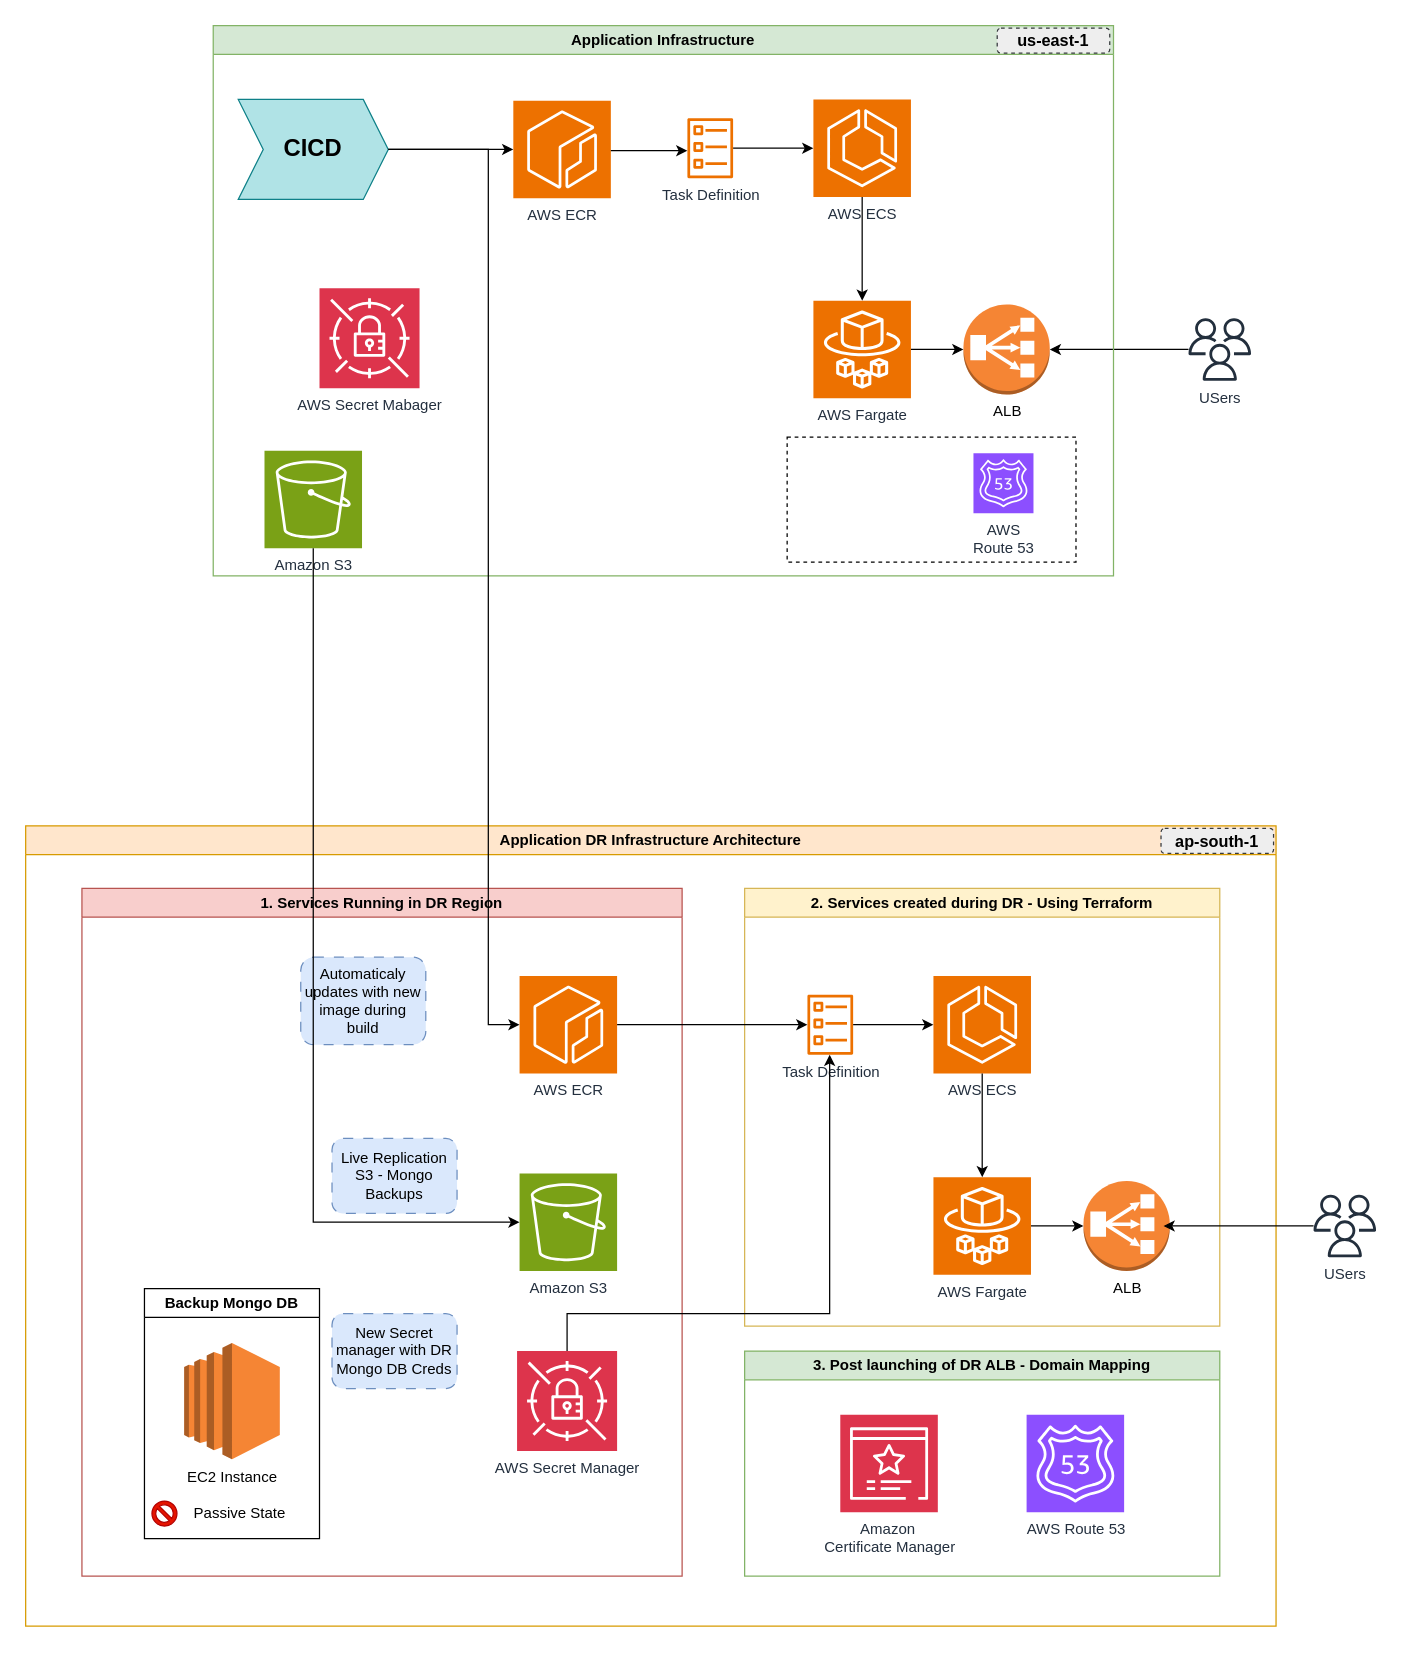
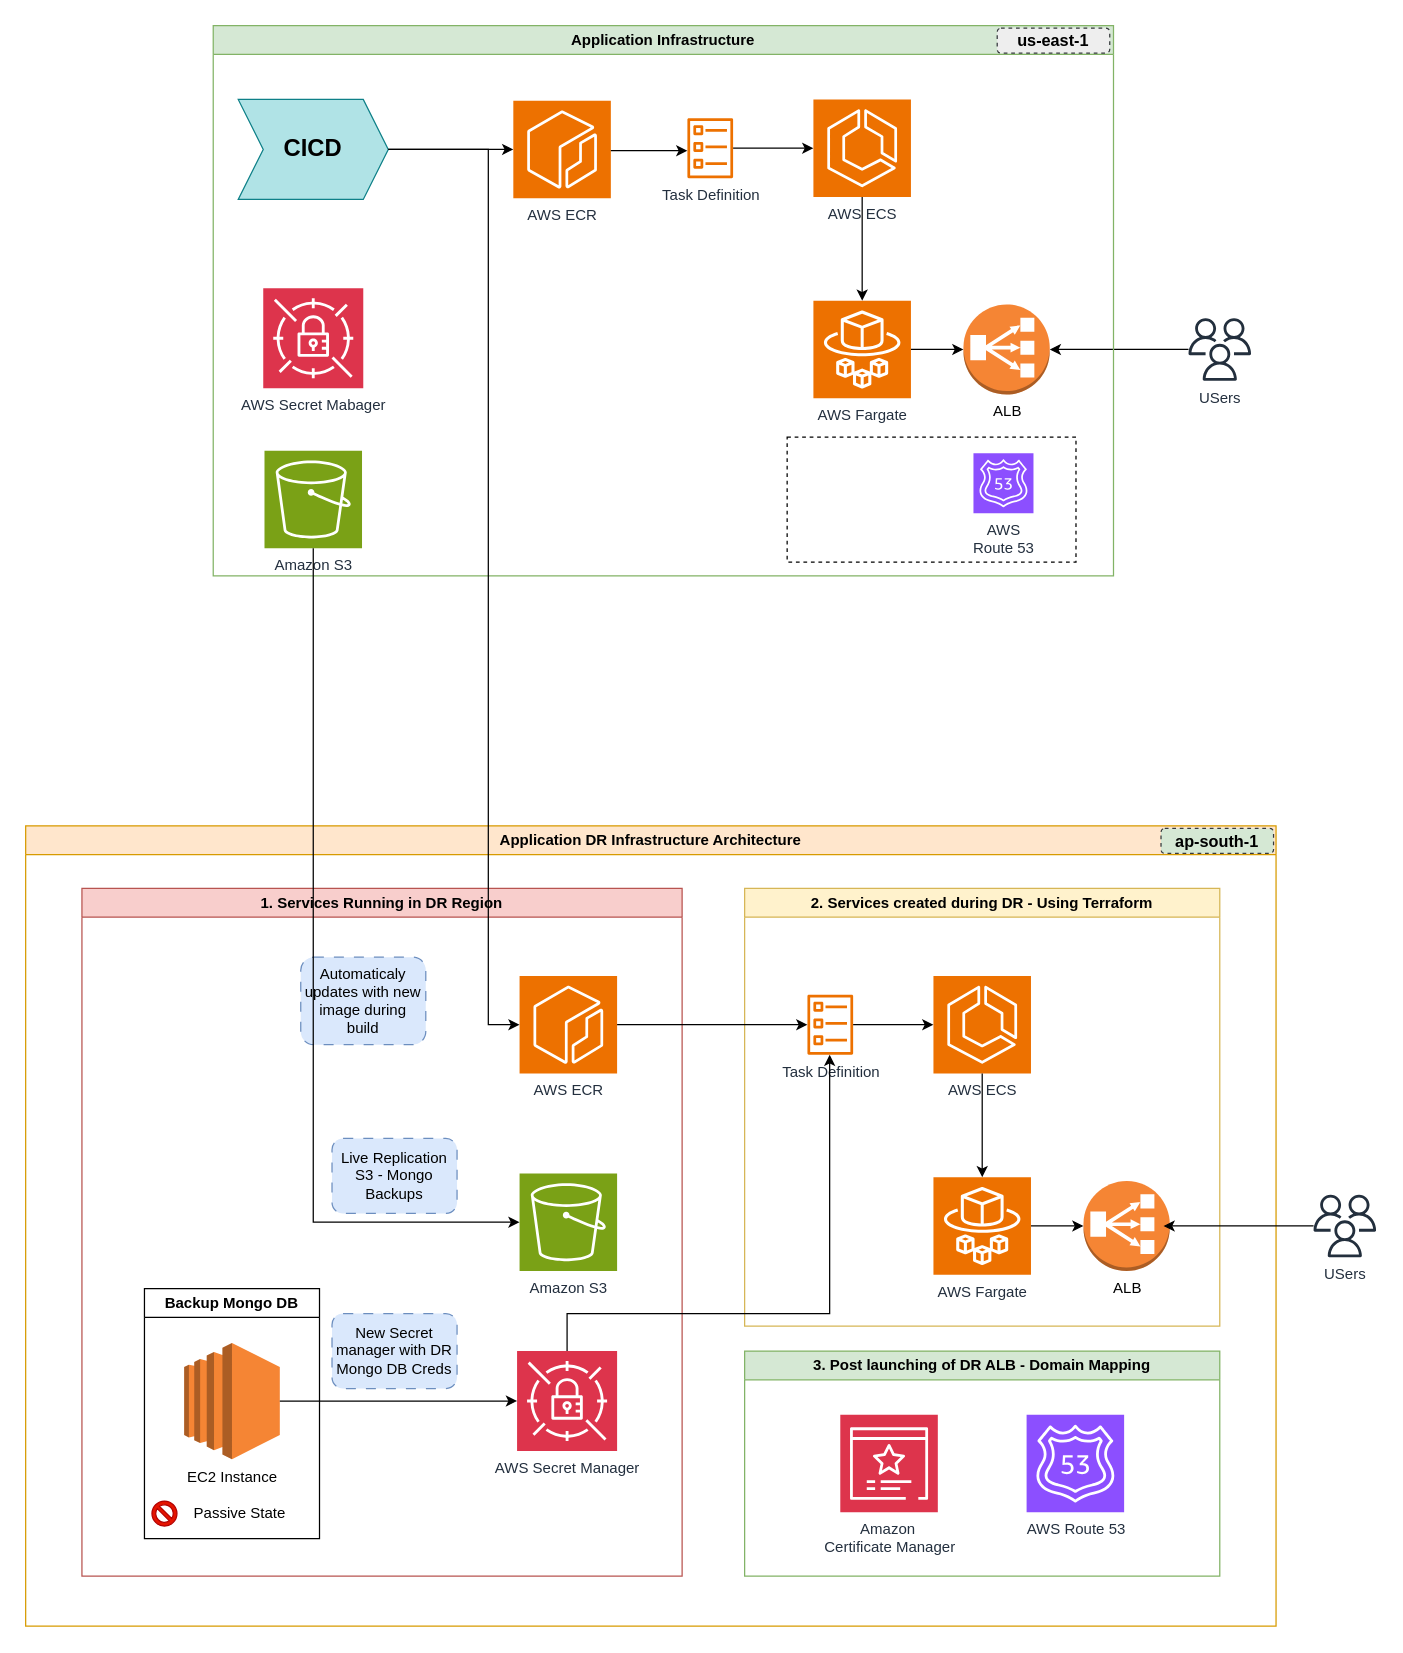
(369, 338) -> (313, 338)
(1217, 841) -> (1217, 841)
none -> (394, 1401)
